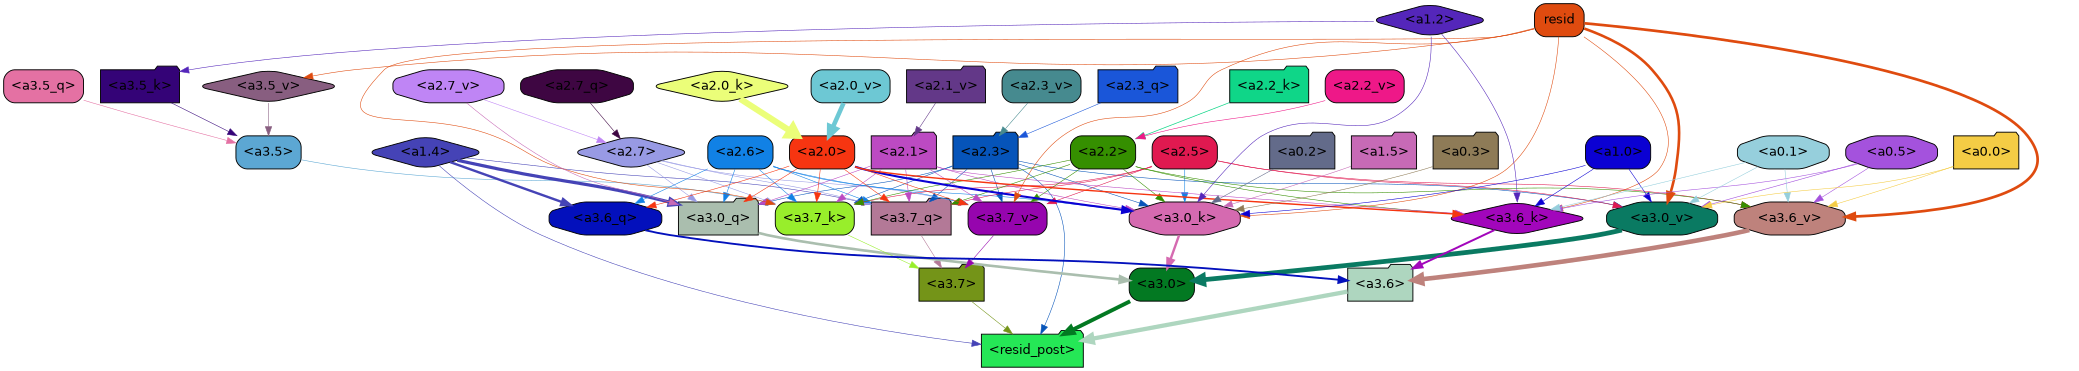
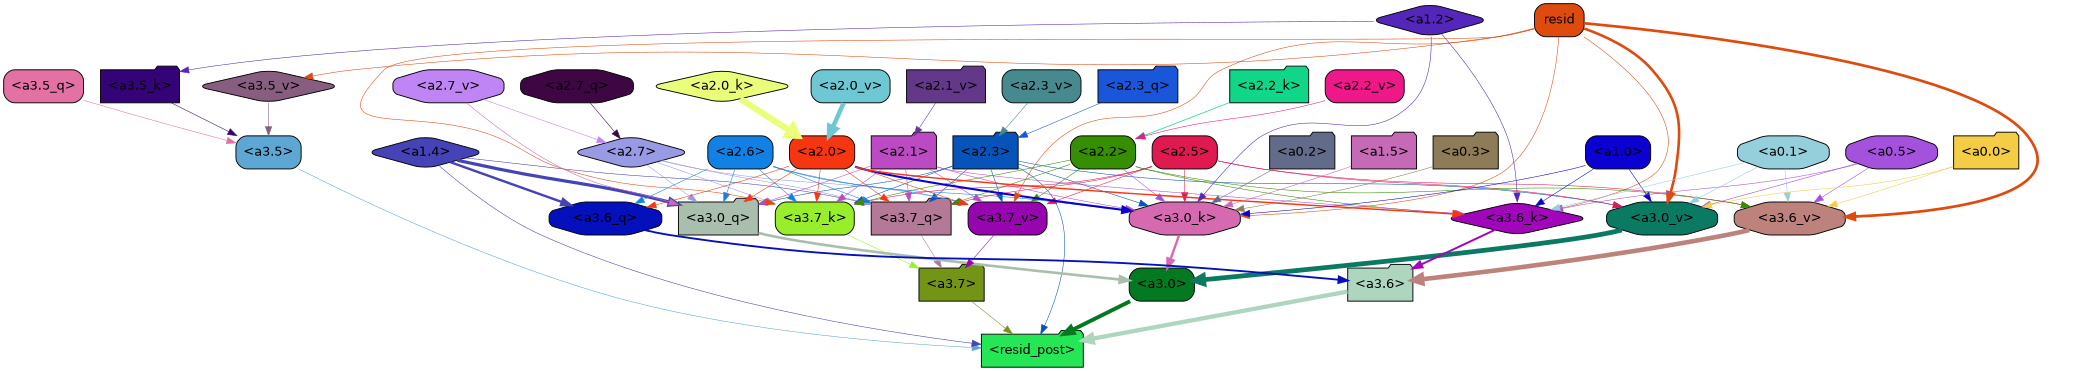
(522, 180) -> (624, 300)
(1141, 183) -> (1141, 183)
(1185, 186) -> (1185, 186)
